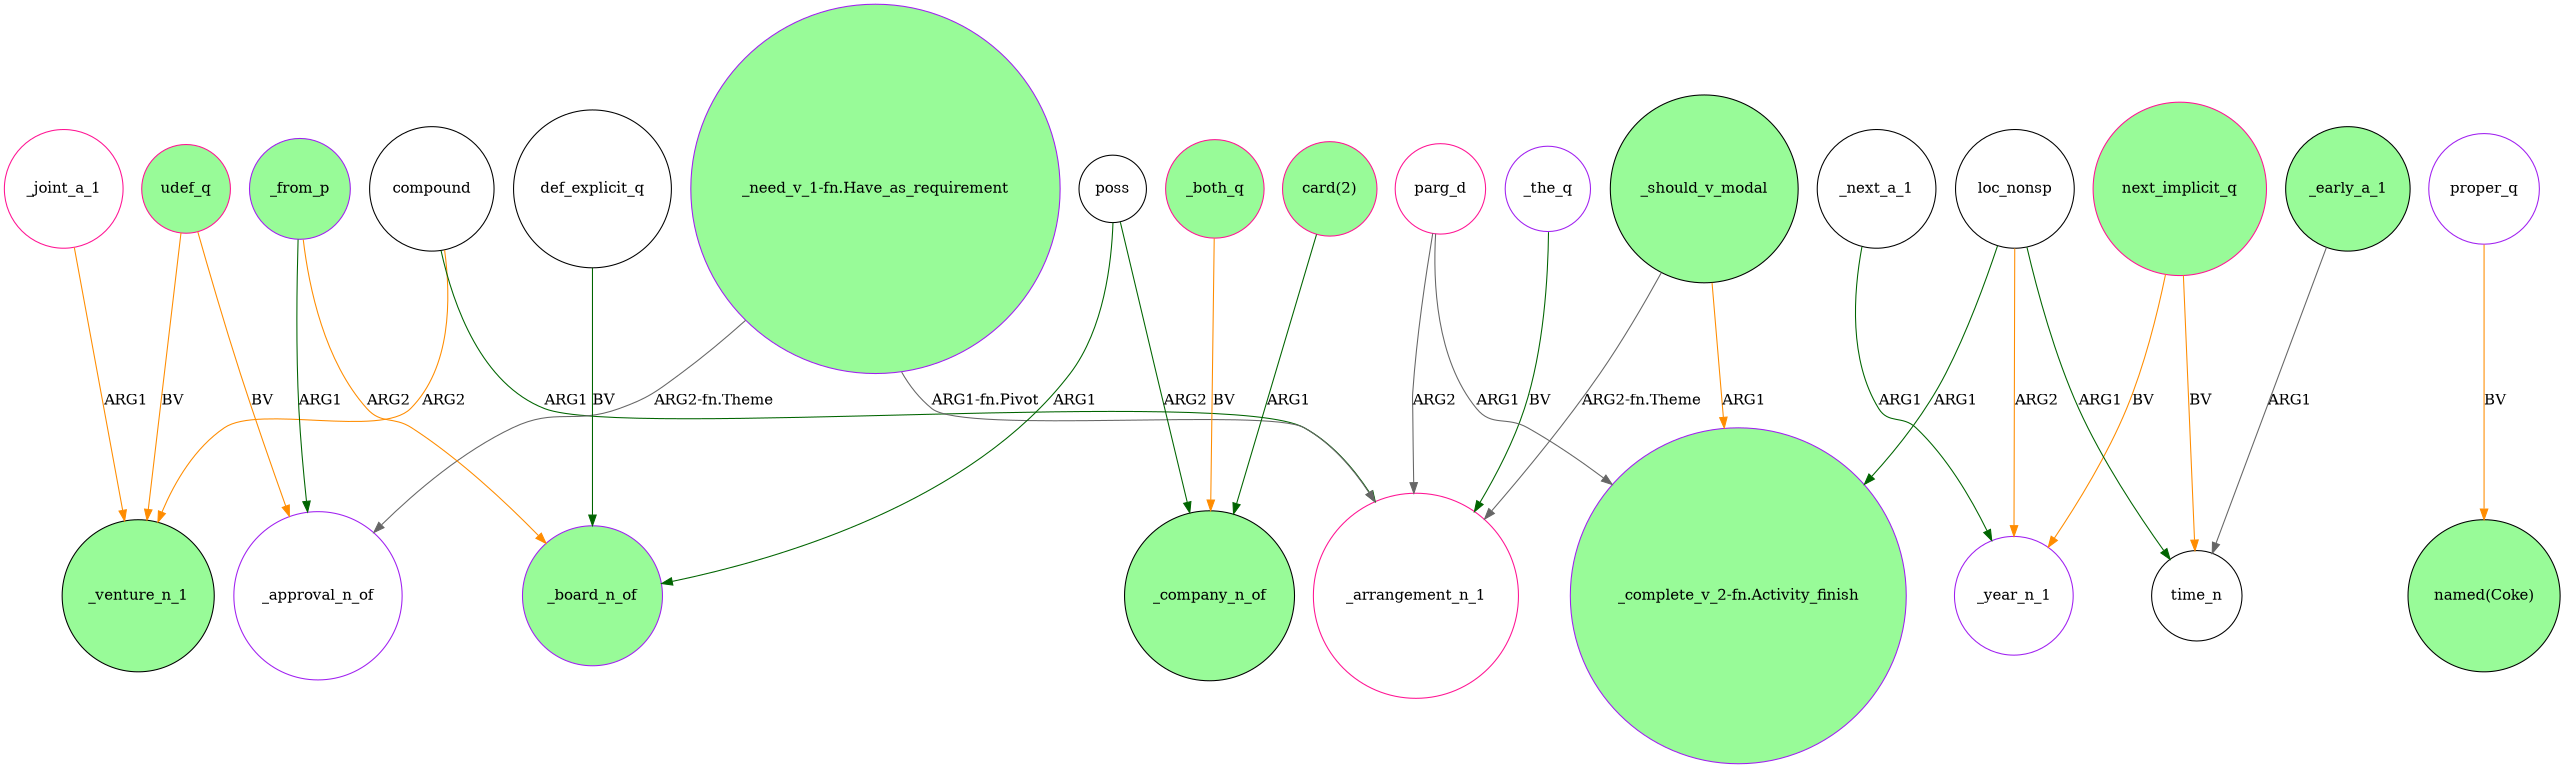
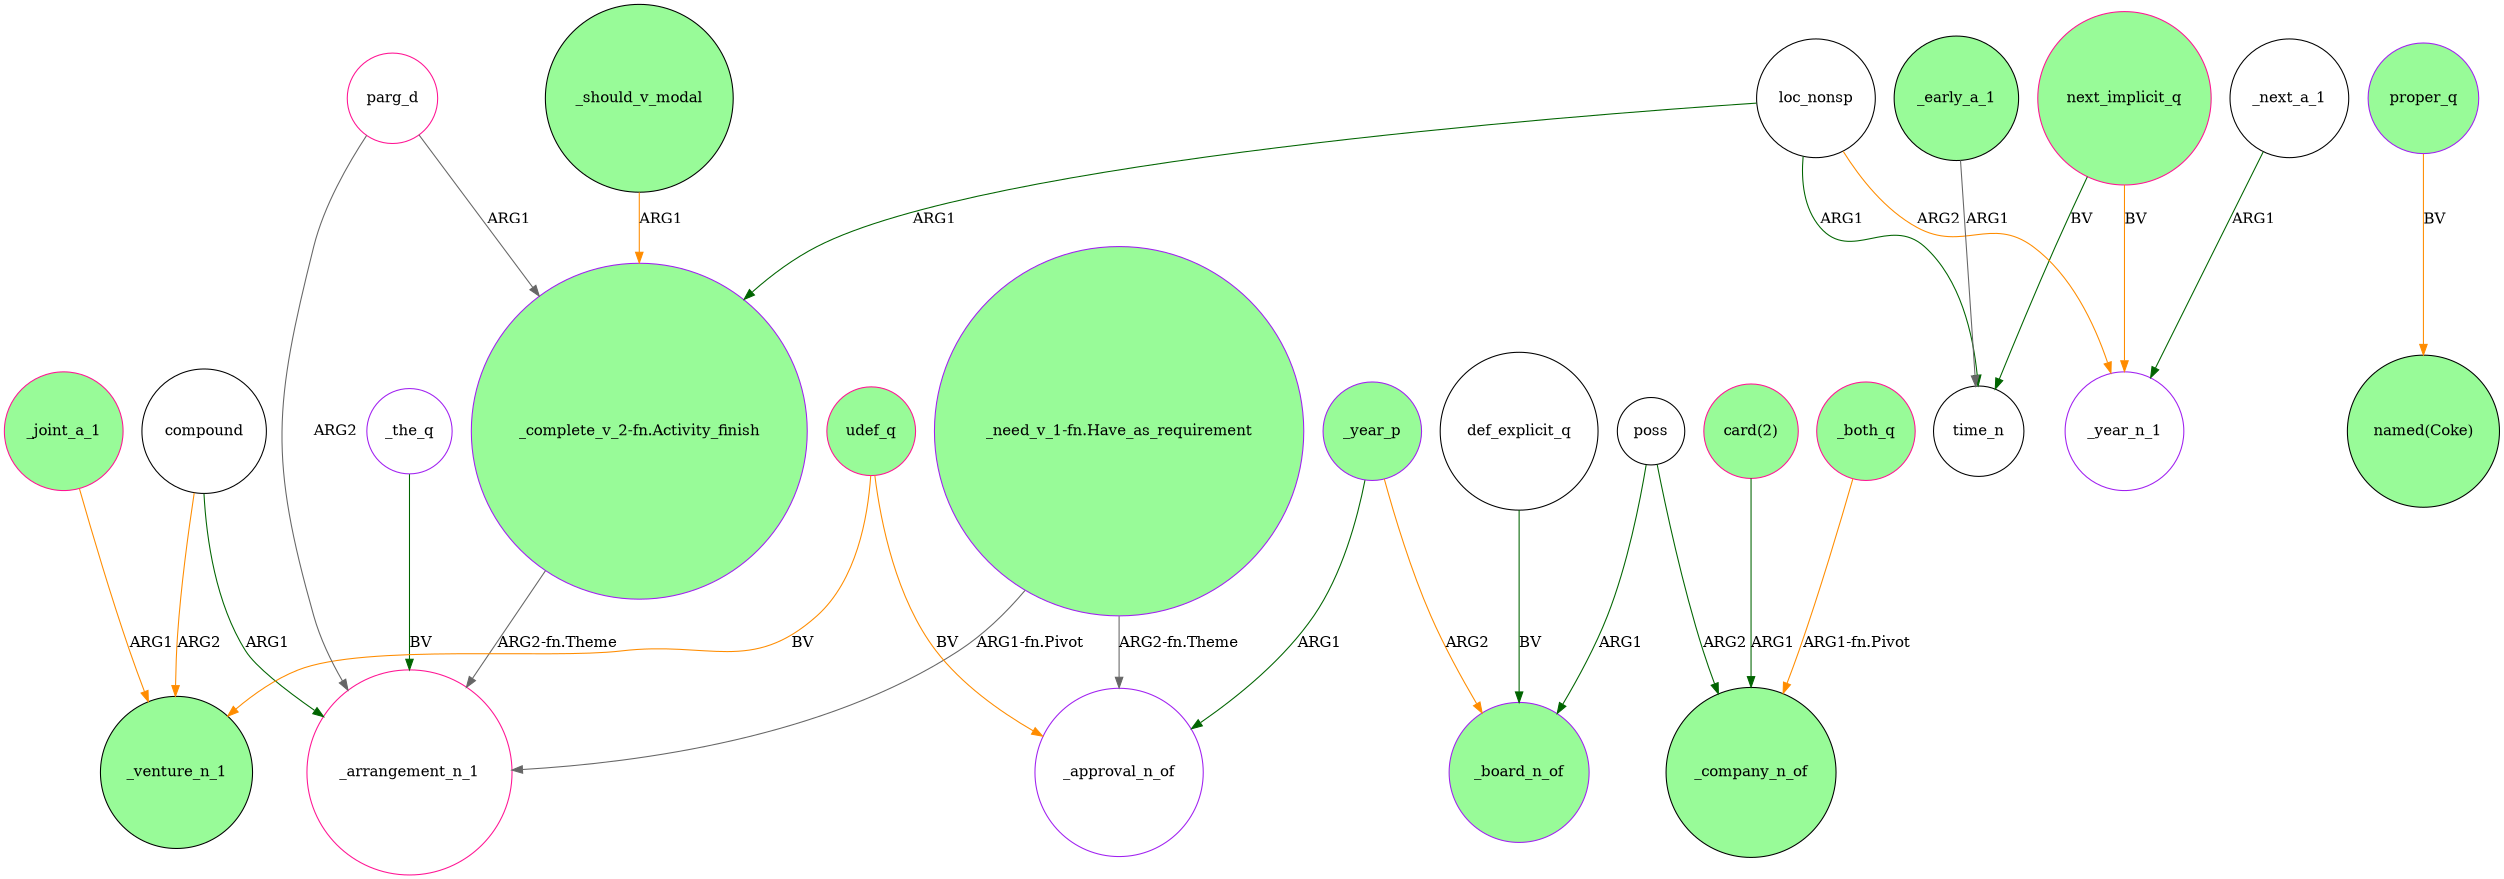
(64, 189) -> (64, 431)
(300, 189) -> (1372, 431)
(2484, 189) -> (2423, 98)
(1584, 397) -> (509, 624)
(1224, 401) -> (1857, 643)
(2189, 408) -> (2042, 277)
